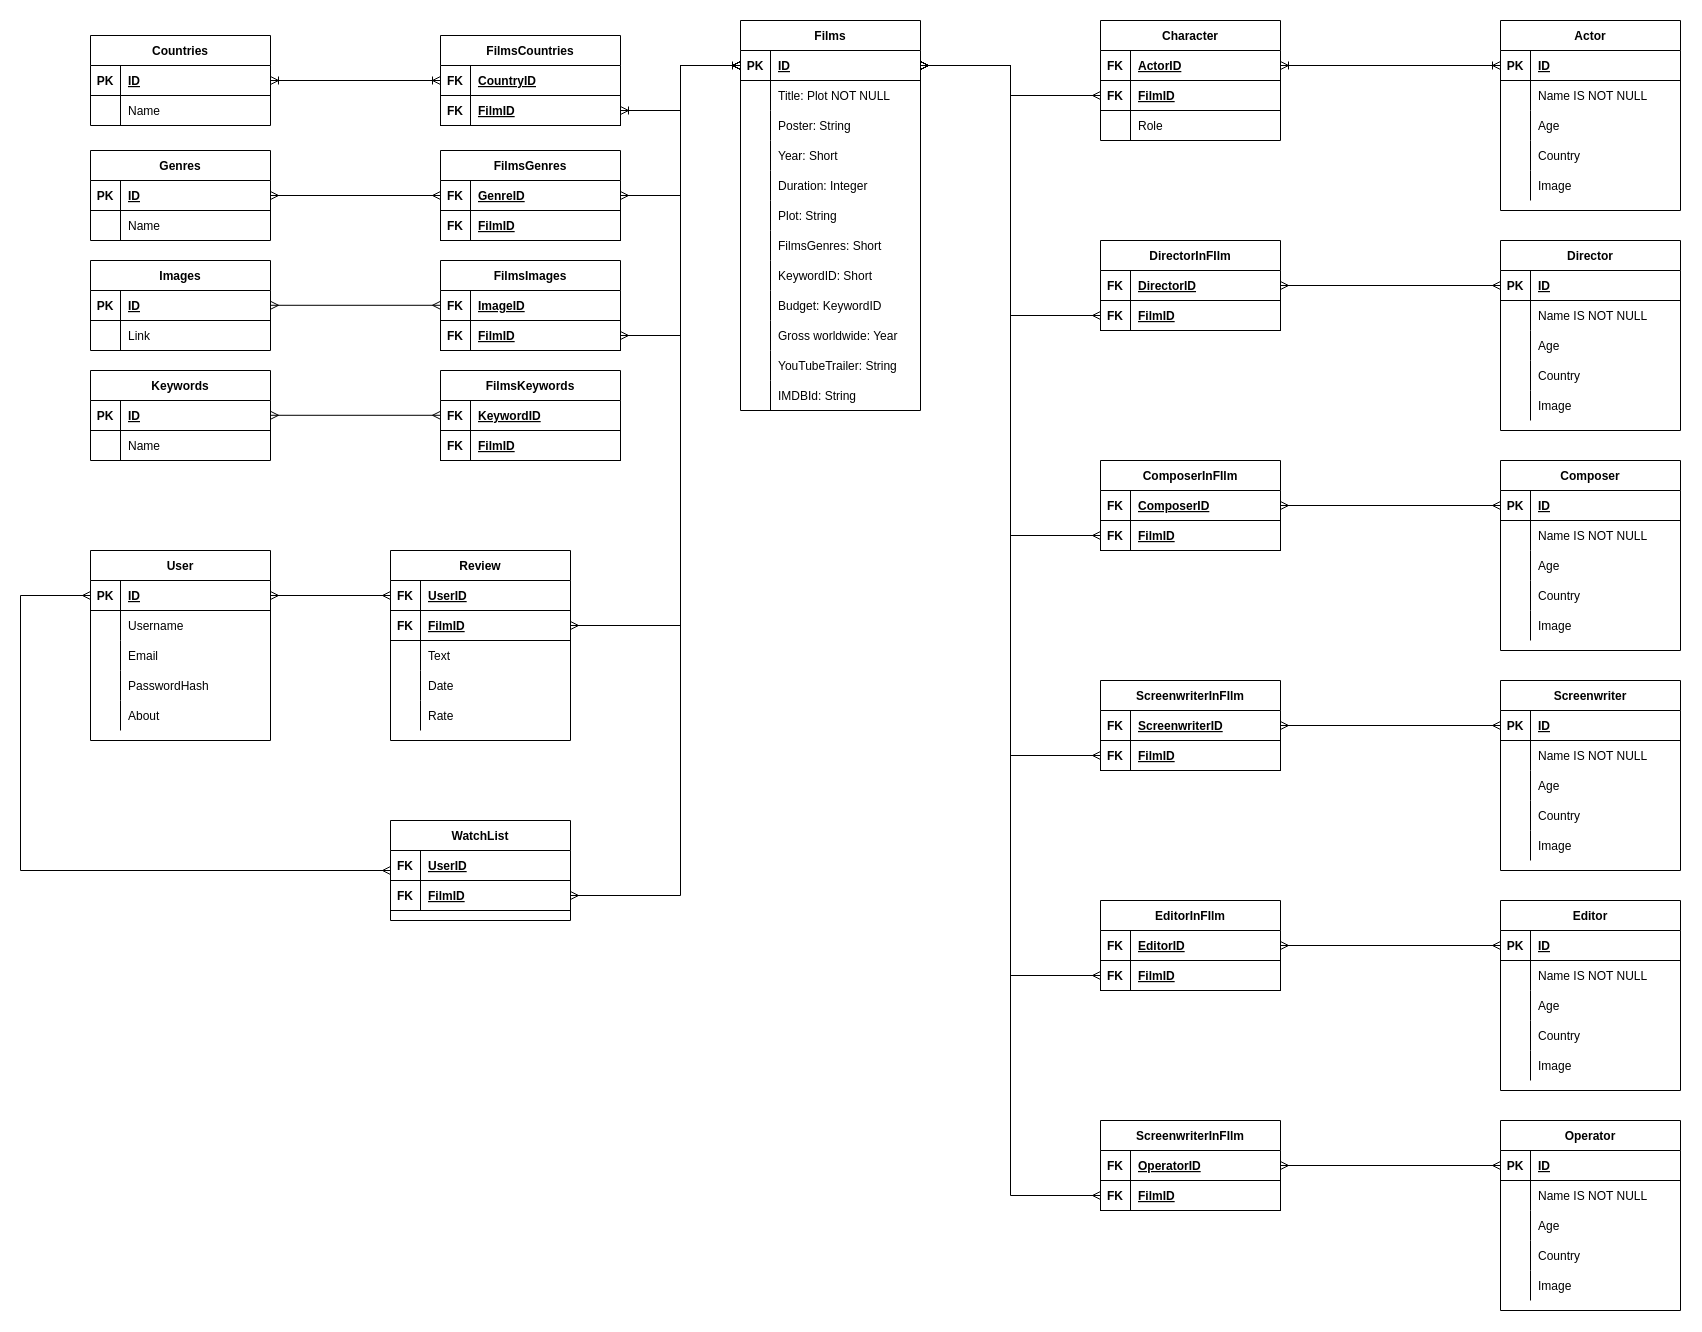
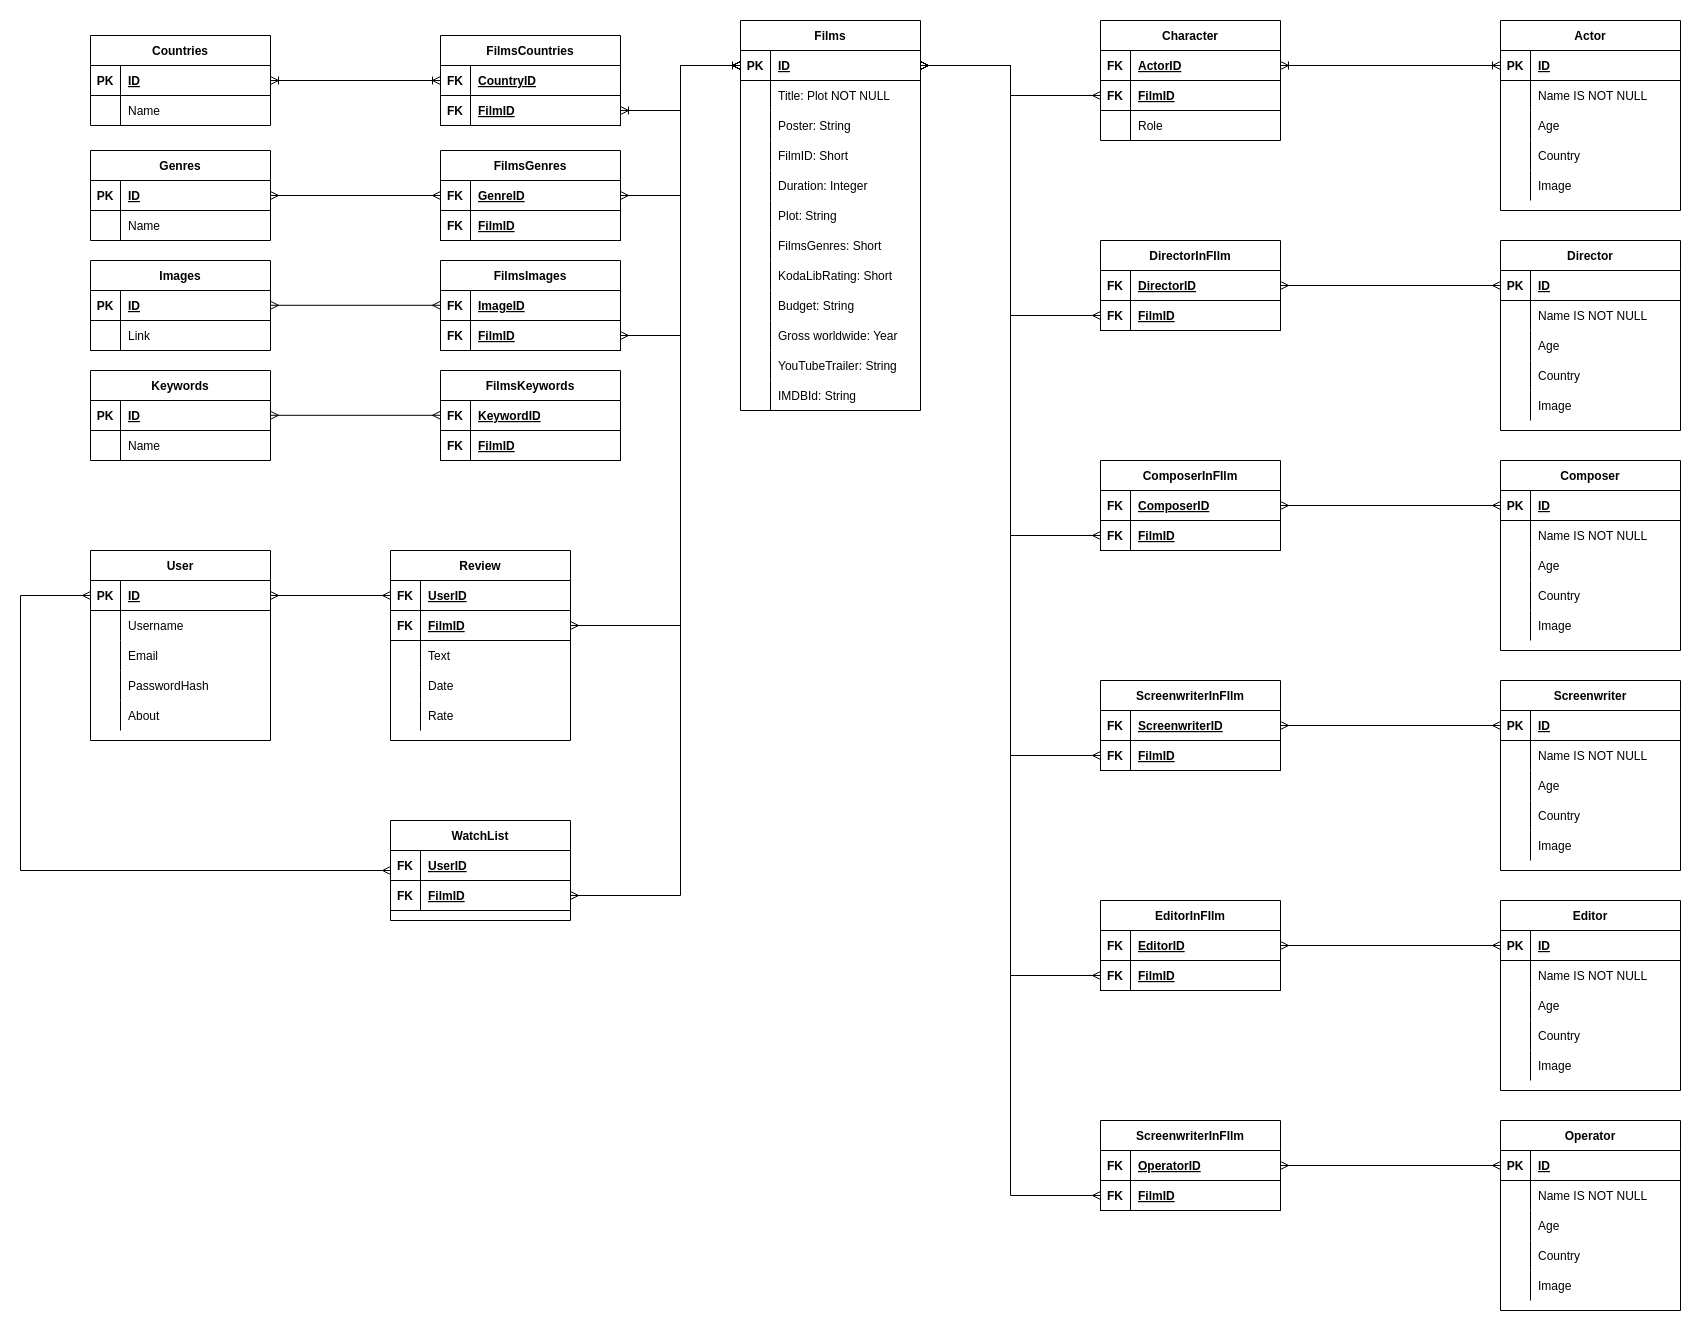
(812, 156) -> (815, 156)
(829, 276) -> (839, 276)
(832, 306) -> (820, 306)
